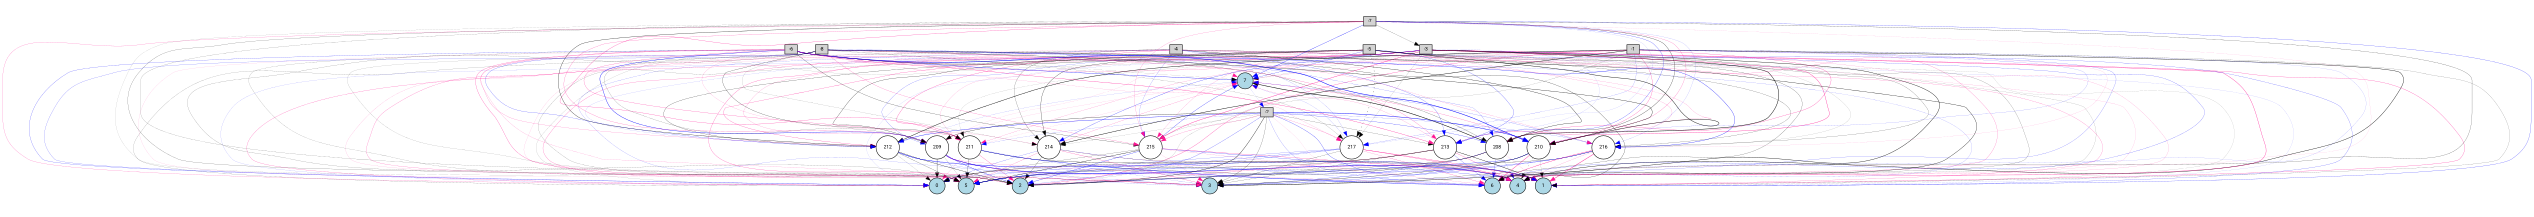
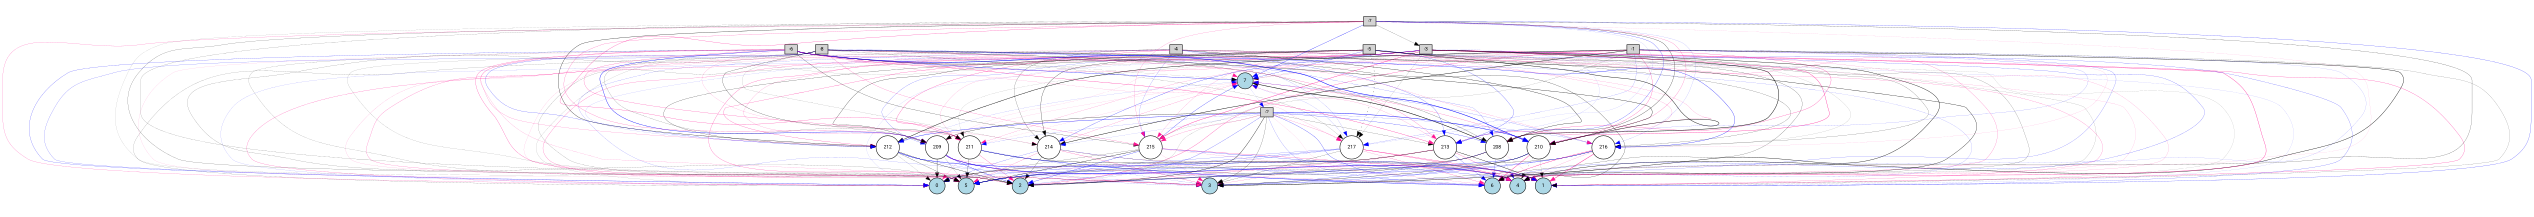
(1158, 130) -> (1158, 130)
(1328, 167) -> (1328, 167)
